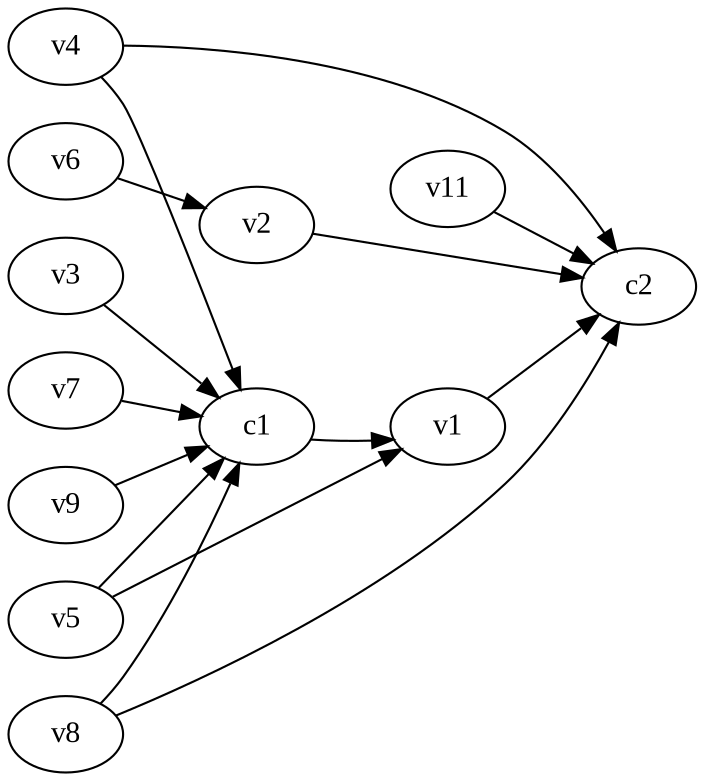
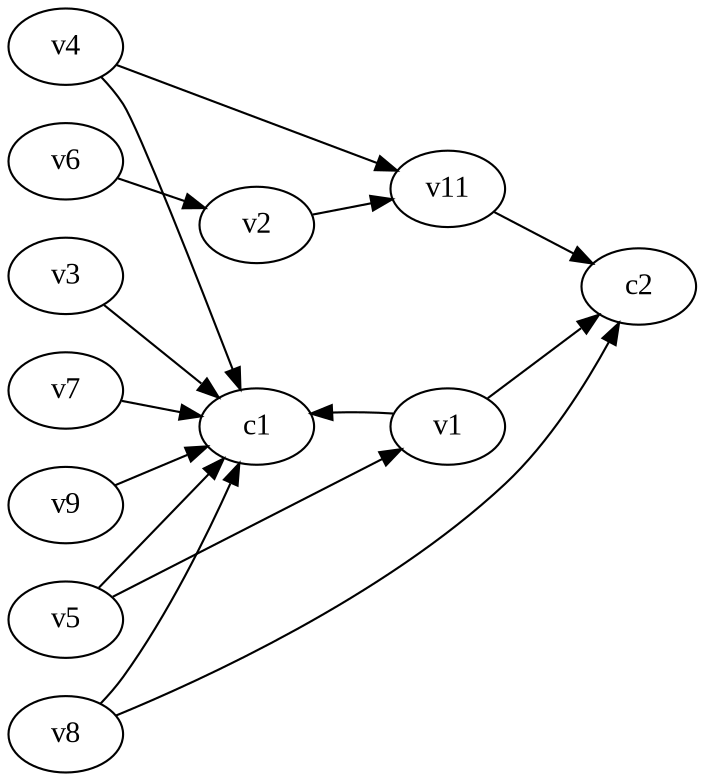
(389, 82) -> (247, 114)
(437, 254) -> (342, 209)
(341, 441) -> (363, 412)
